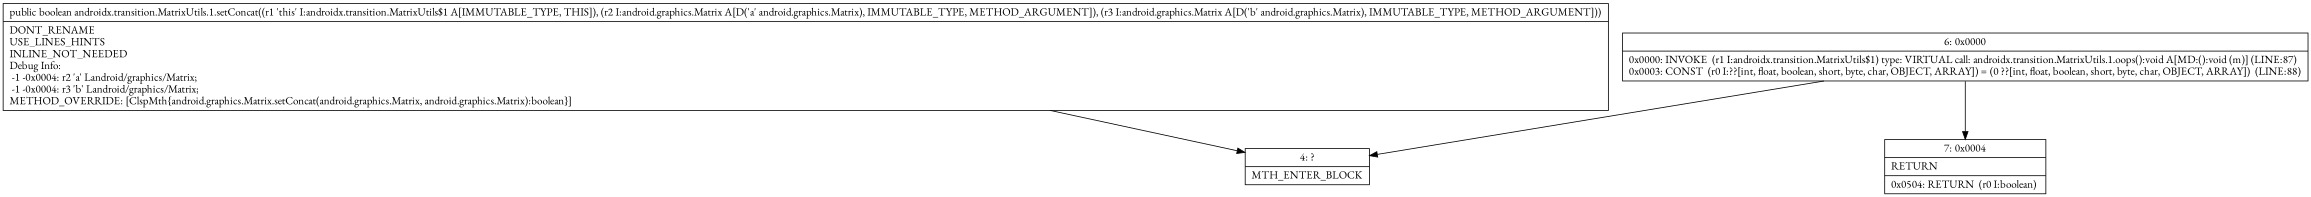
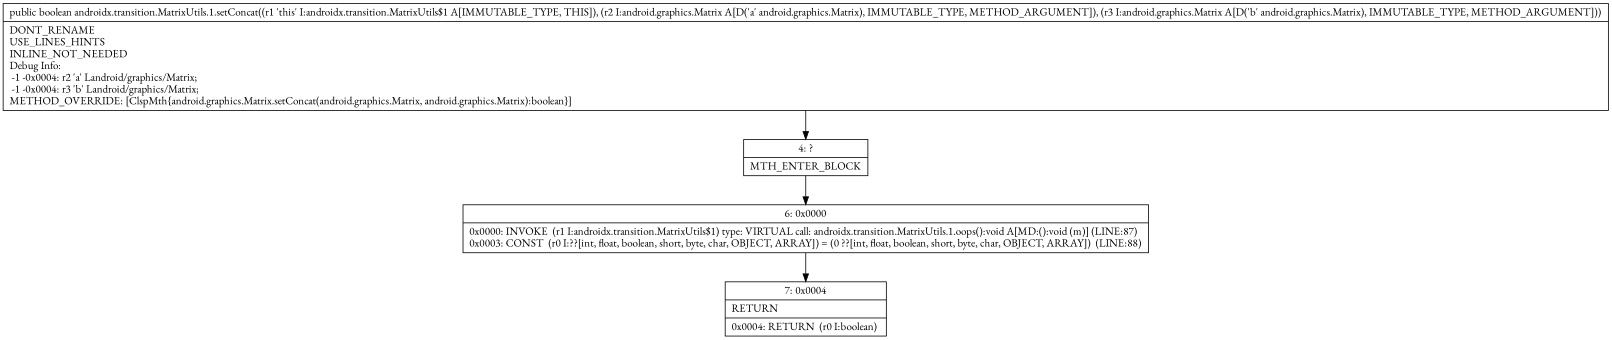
(1601, 118) -> (806, 186)
(1965, 184) -> (806, 327)
